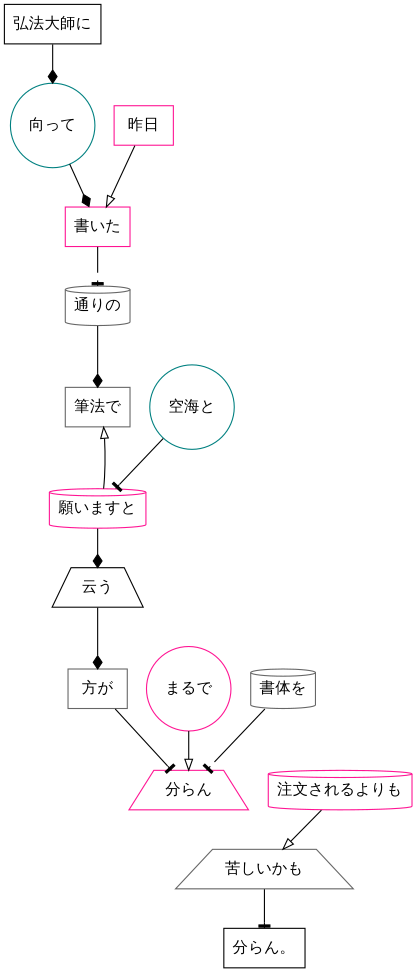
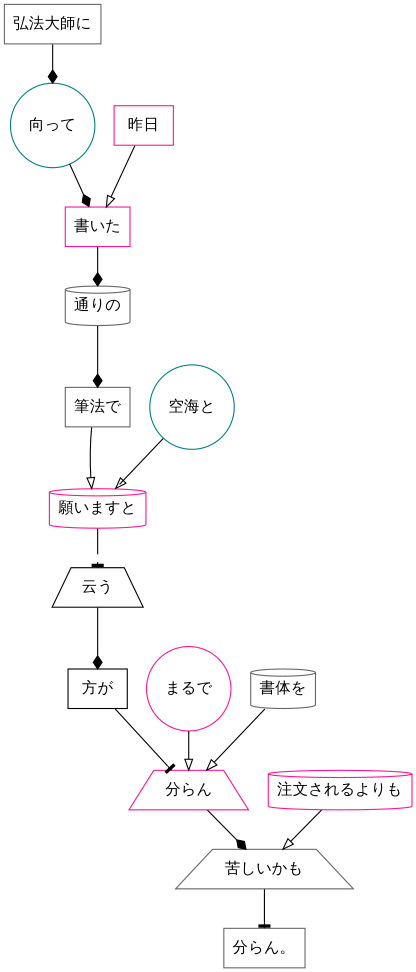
(53, 24) -> (53, 24)
(98, 260) -> (98, 260)
(141, 461) -> (141, 461)
(105, 464) -> (90, 452)
(98, 541) -> (98, 541)
(98, 689) -> (98, 689)
(240, 735) -> (240, 735)
none -> (222, 825)
(264, 948) -> (264, 948)
